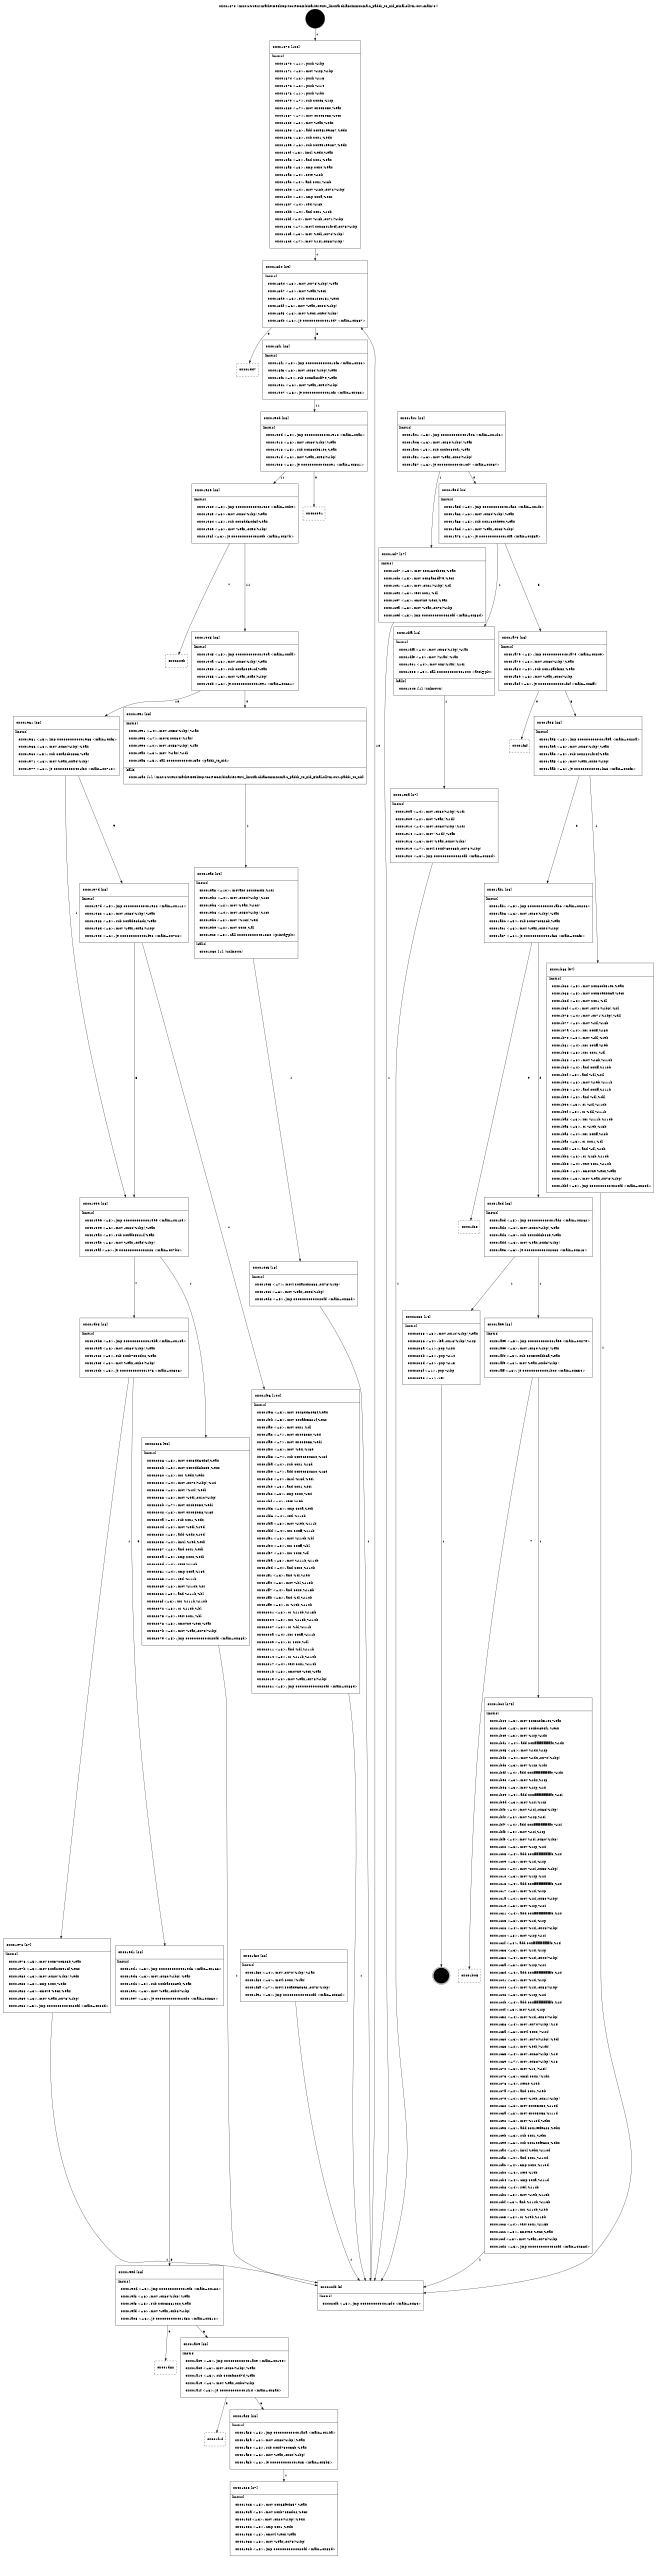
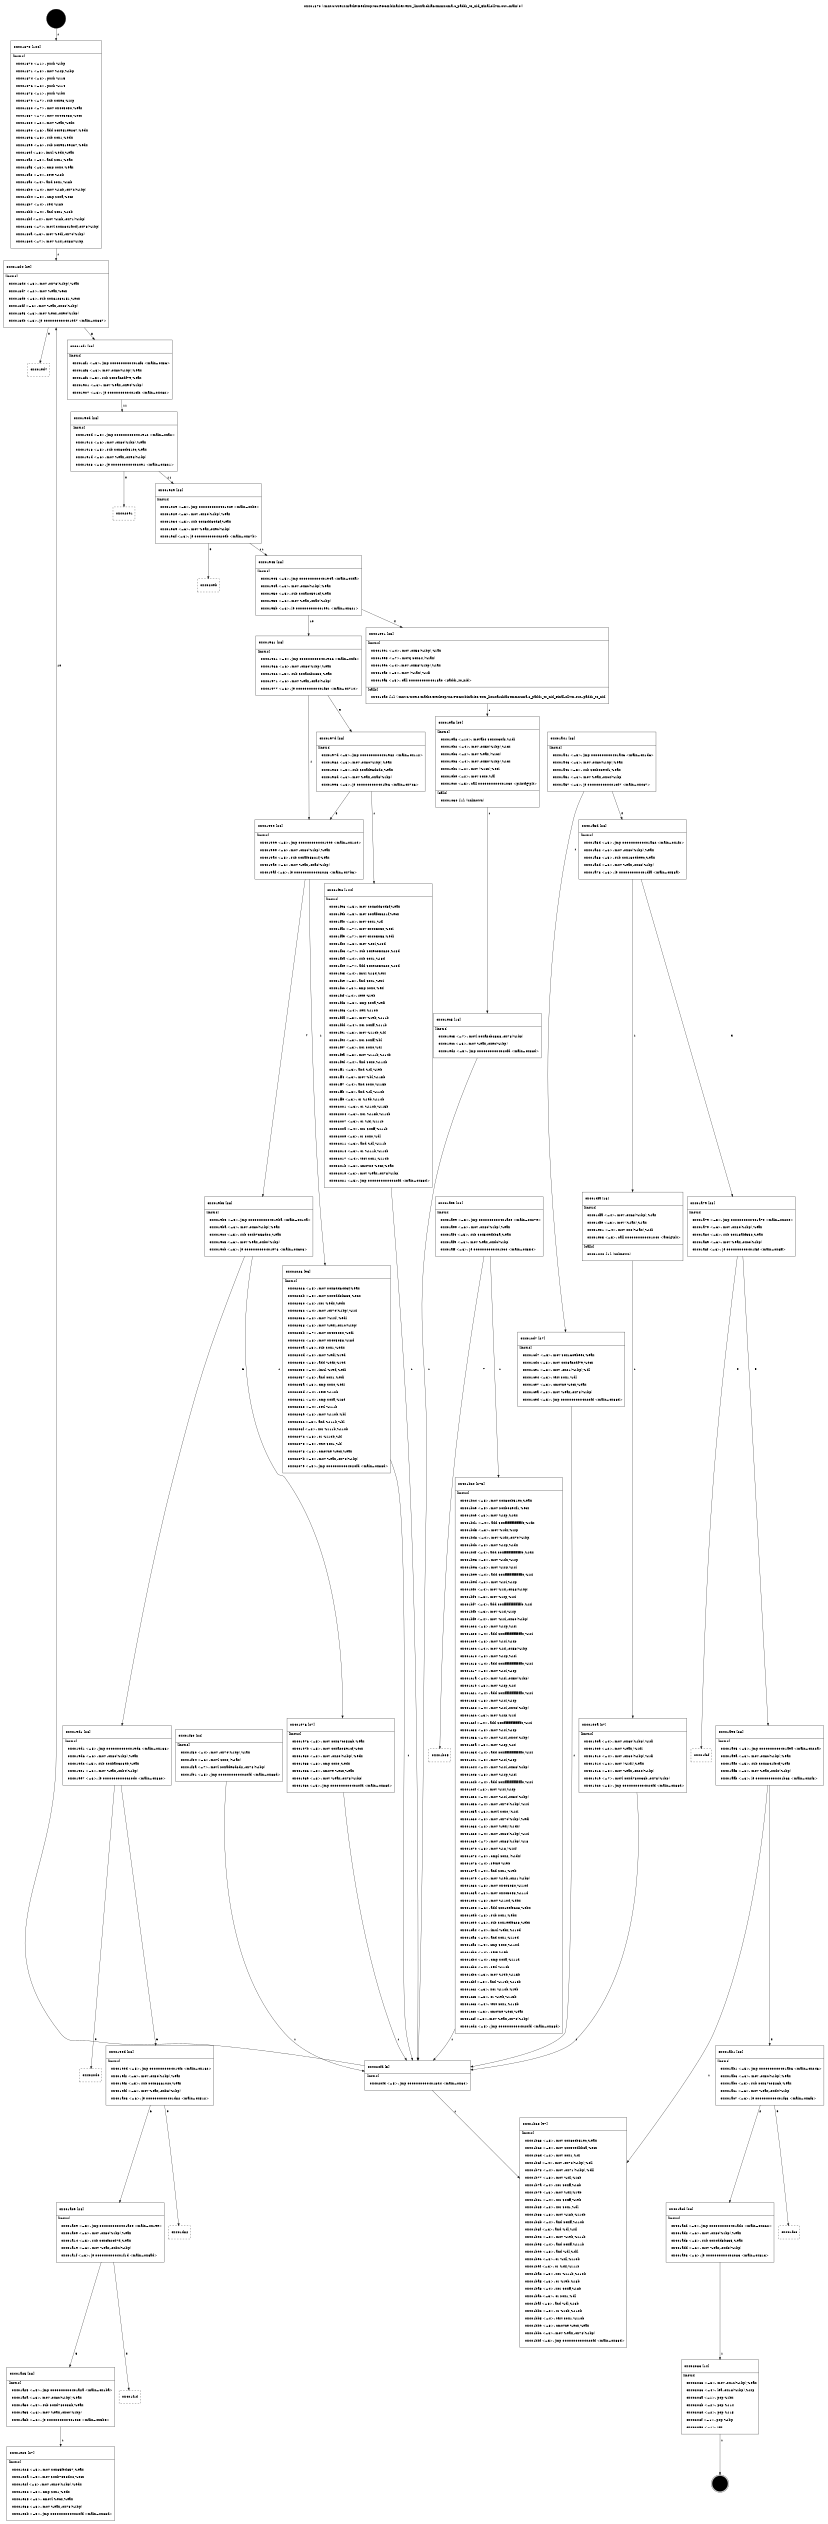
(229, 585) -> (210, 550)
(538, 1286) -> none
(601, 1817) -> (475, 2134)
none -> (91, 2075)
